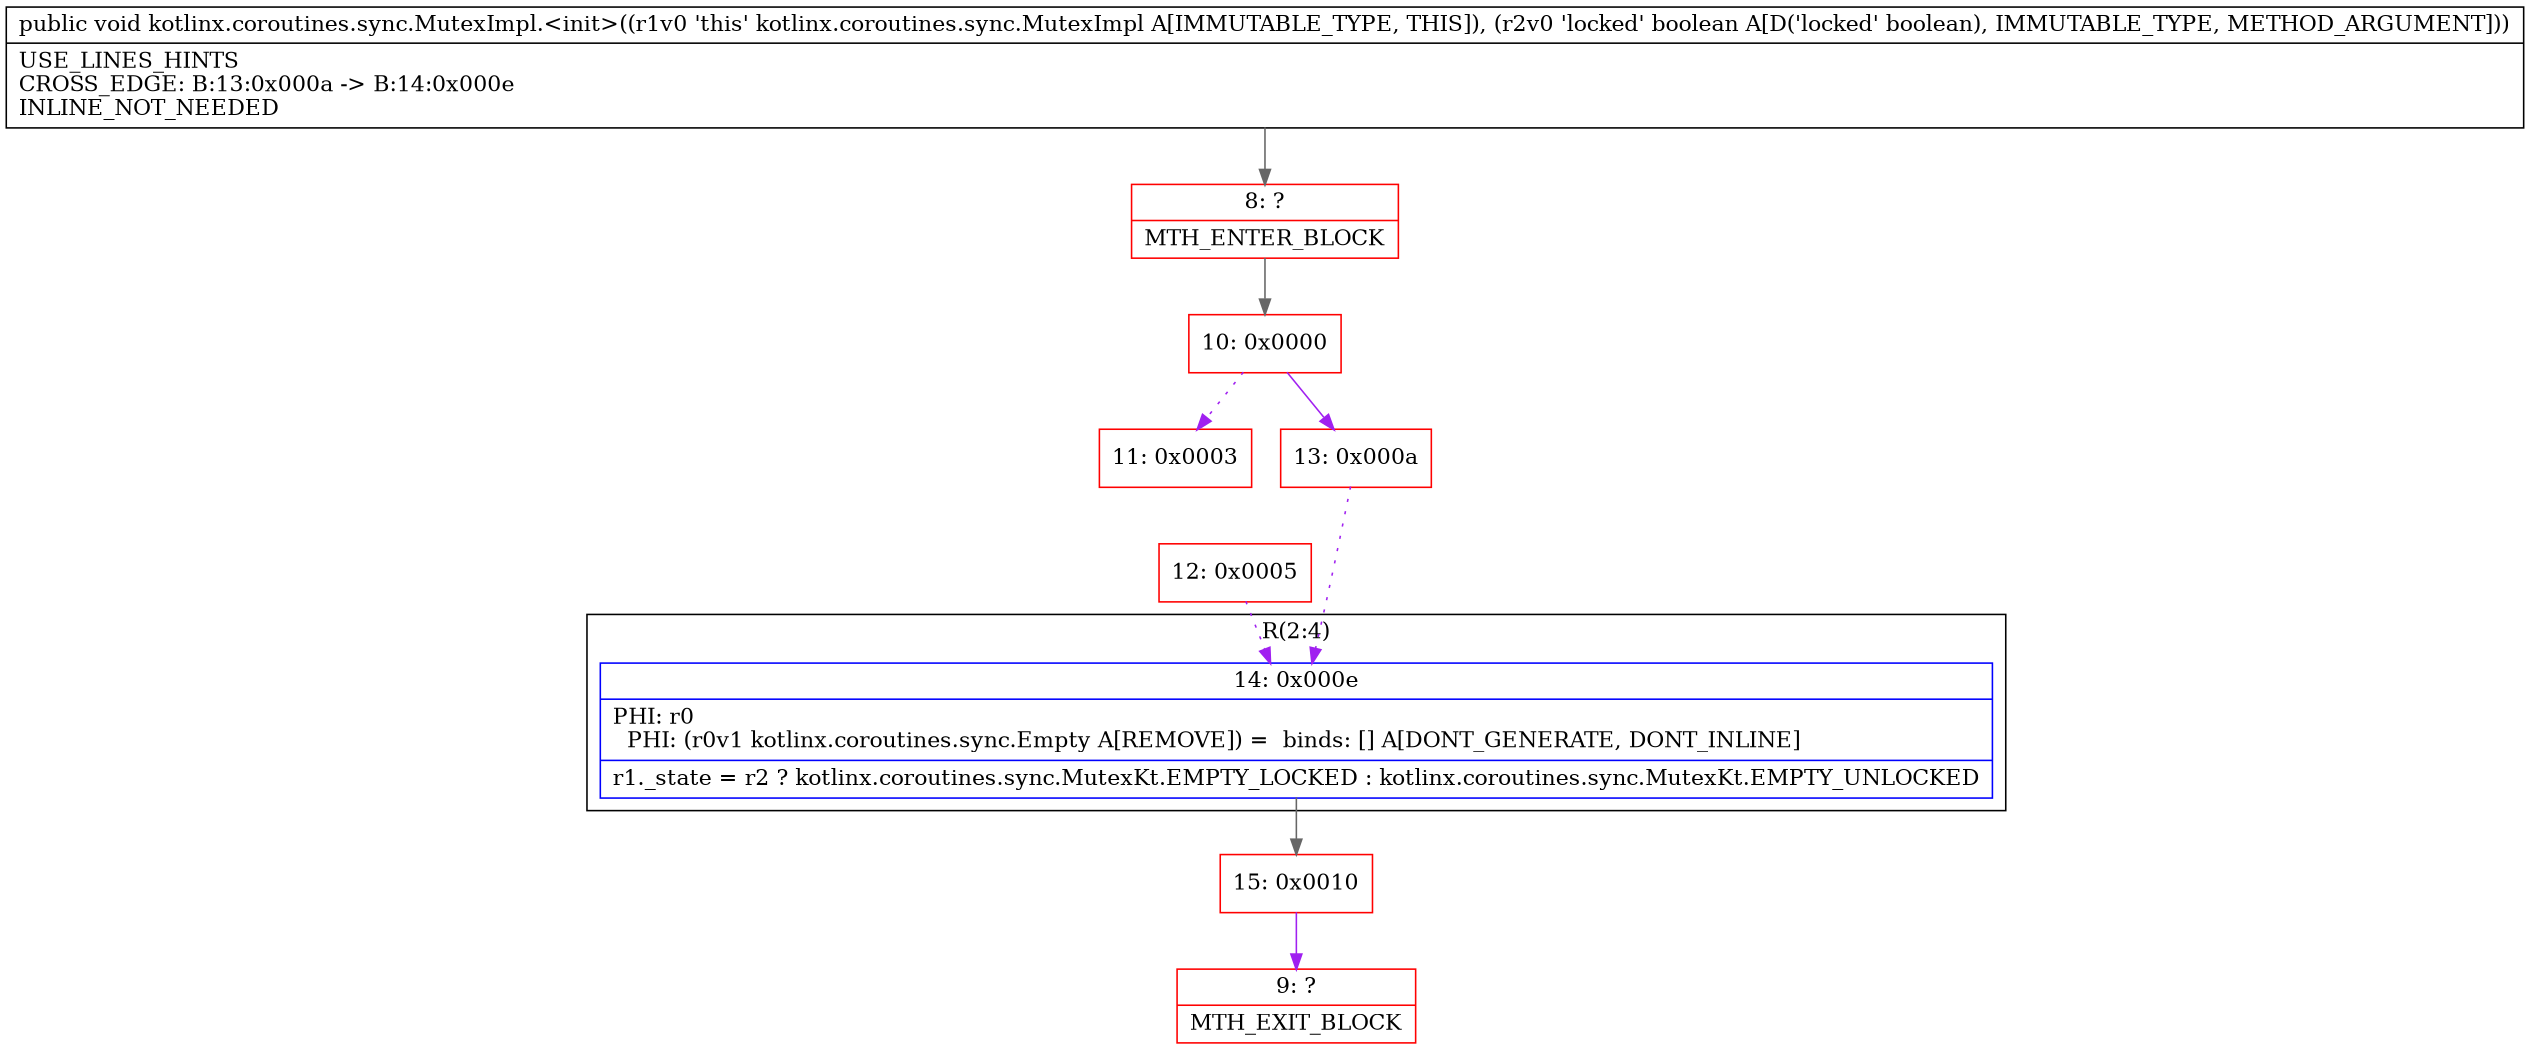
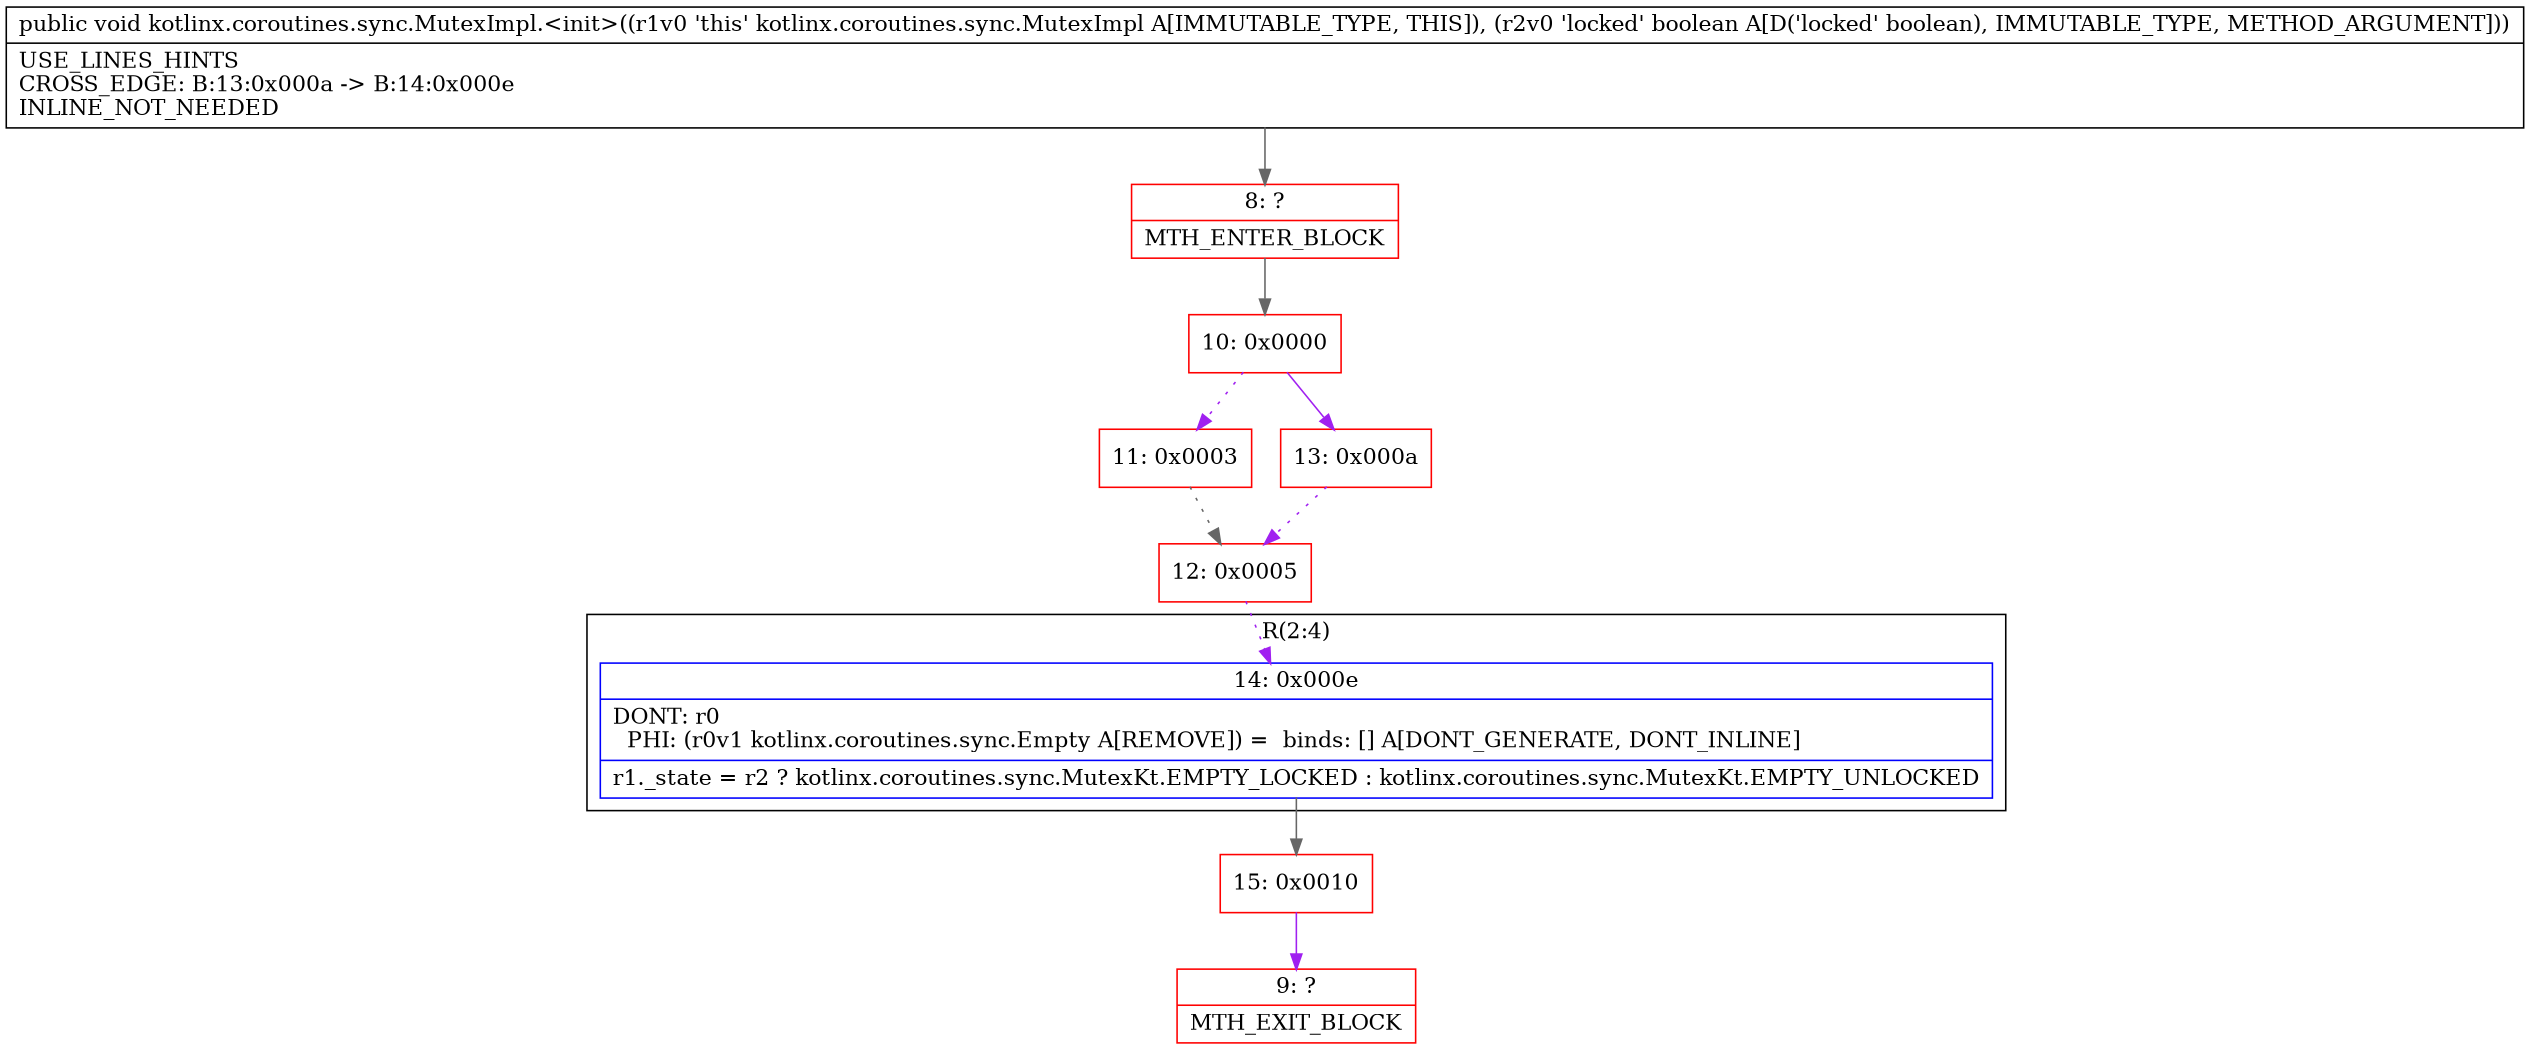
none -> (1202, 509)
(1334, 567) -> (1301, 510)
(658, 717) -> (670, 717)
